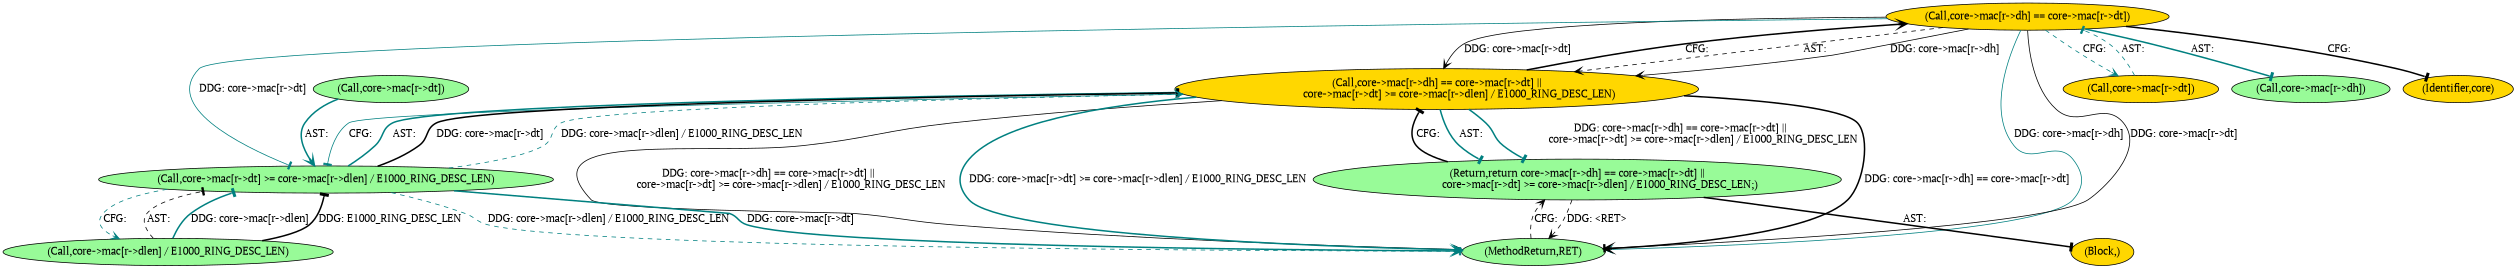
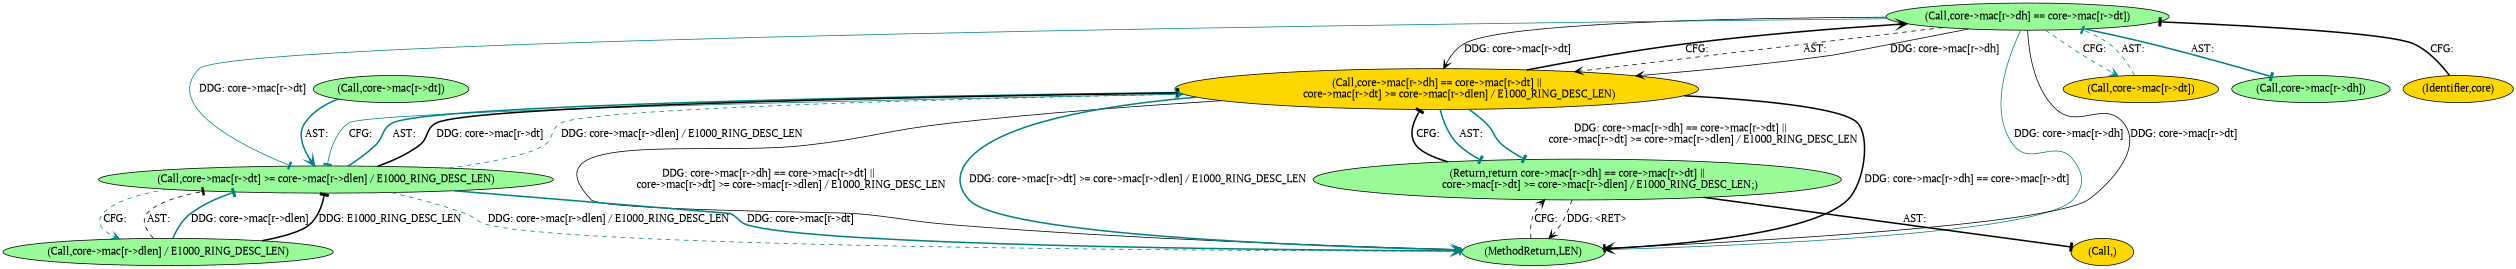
(2028, 17) -> (2028, 17)
(2276, 46) -> (2313, 30)
(1533, 252) -> (1533, 252)
(2102, 252) -> (2102, 252)
